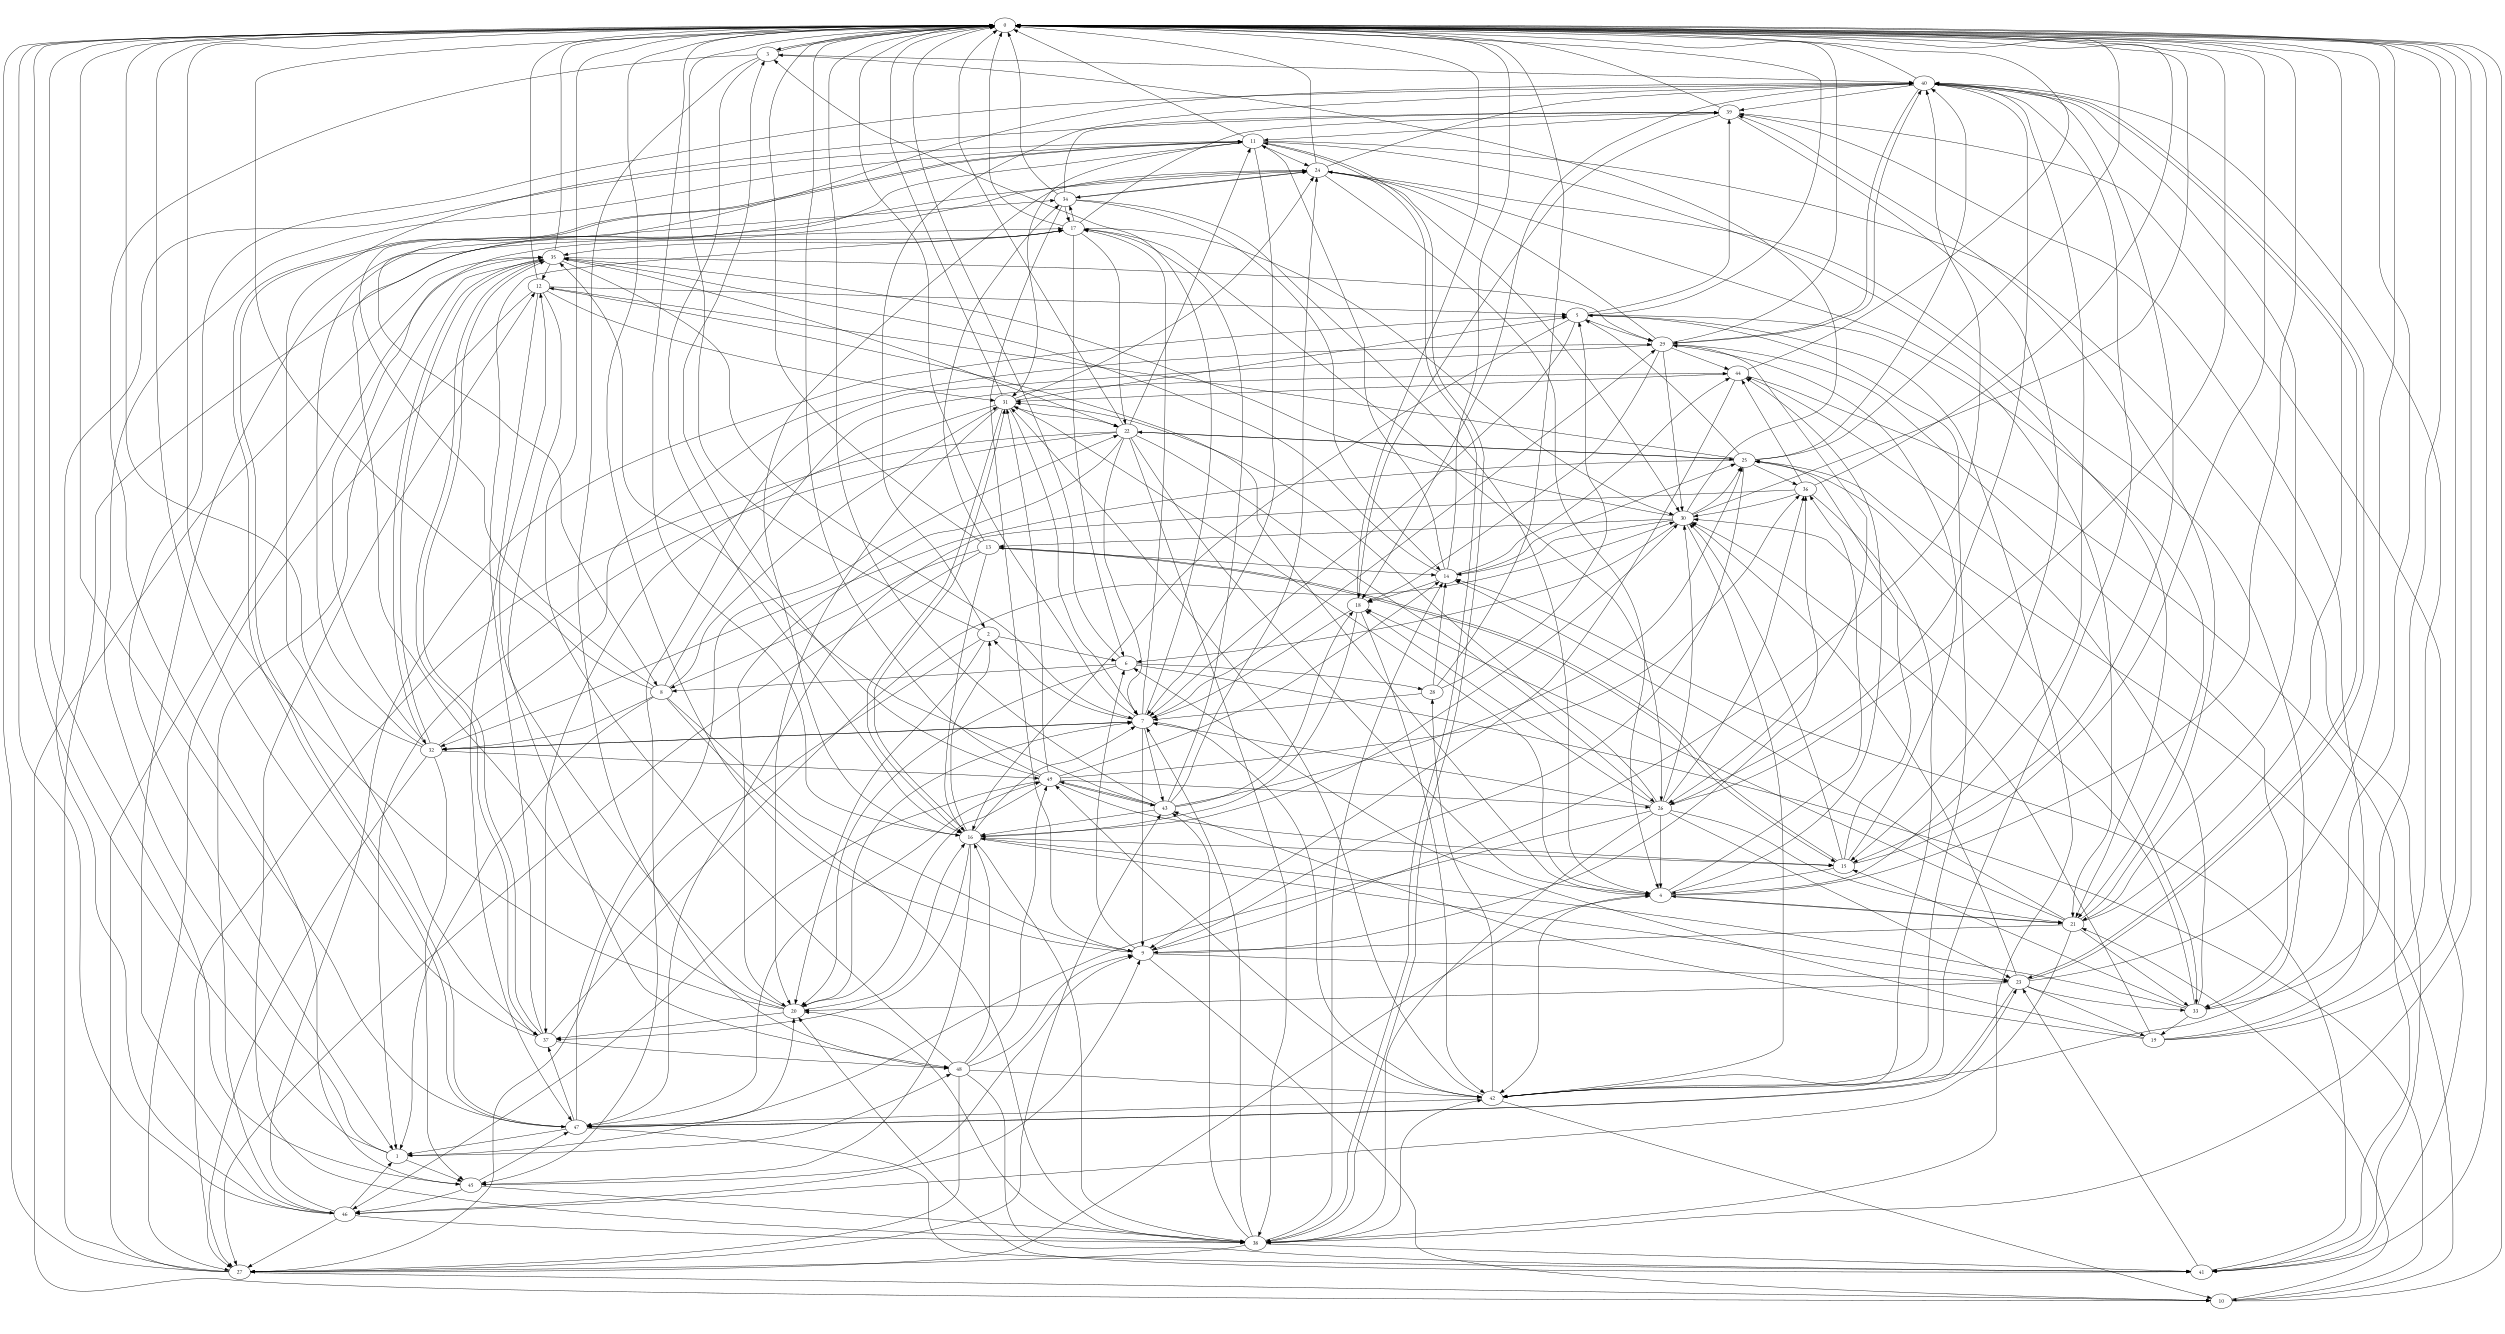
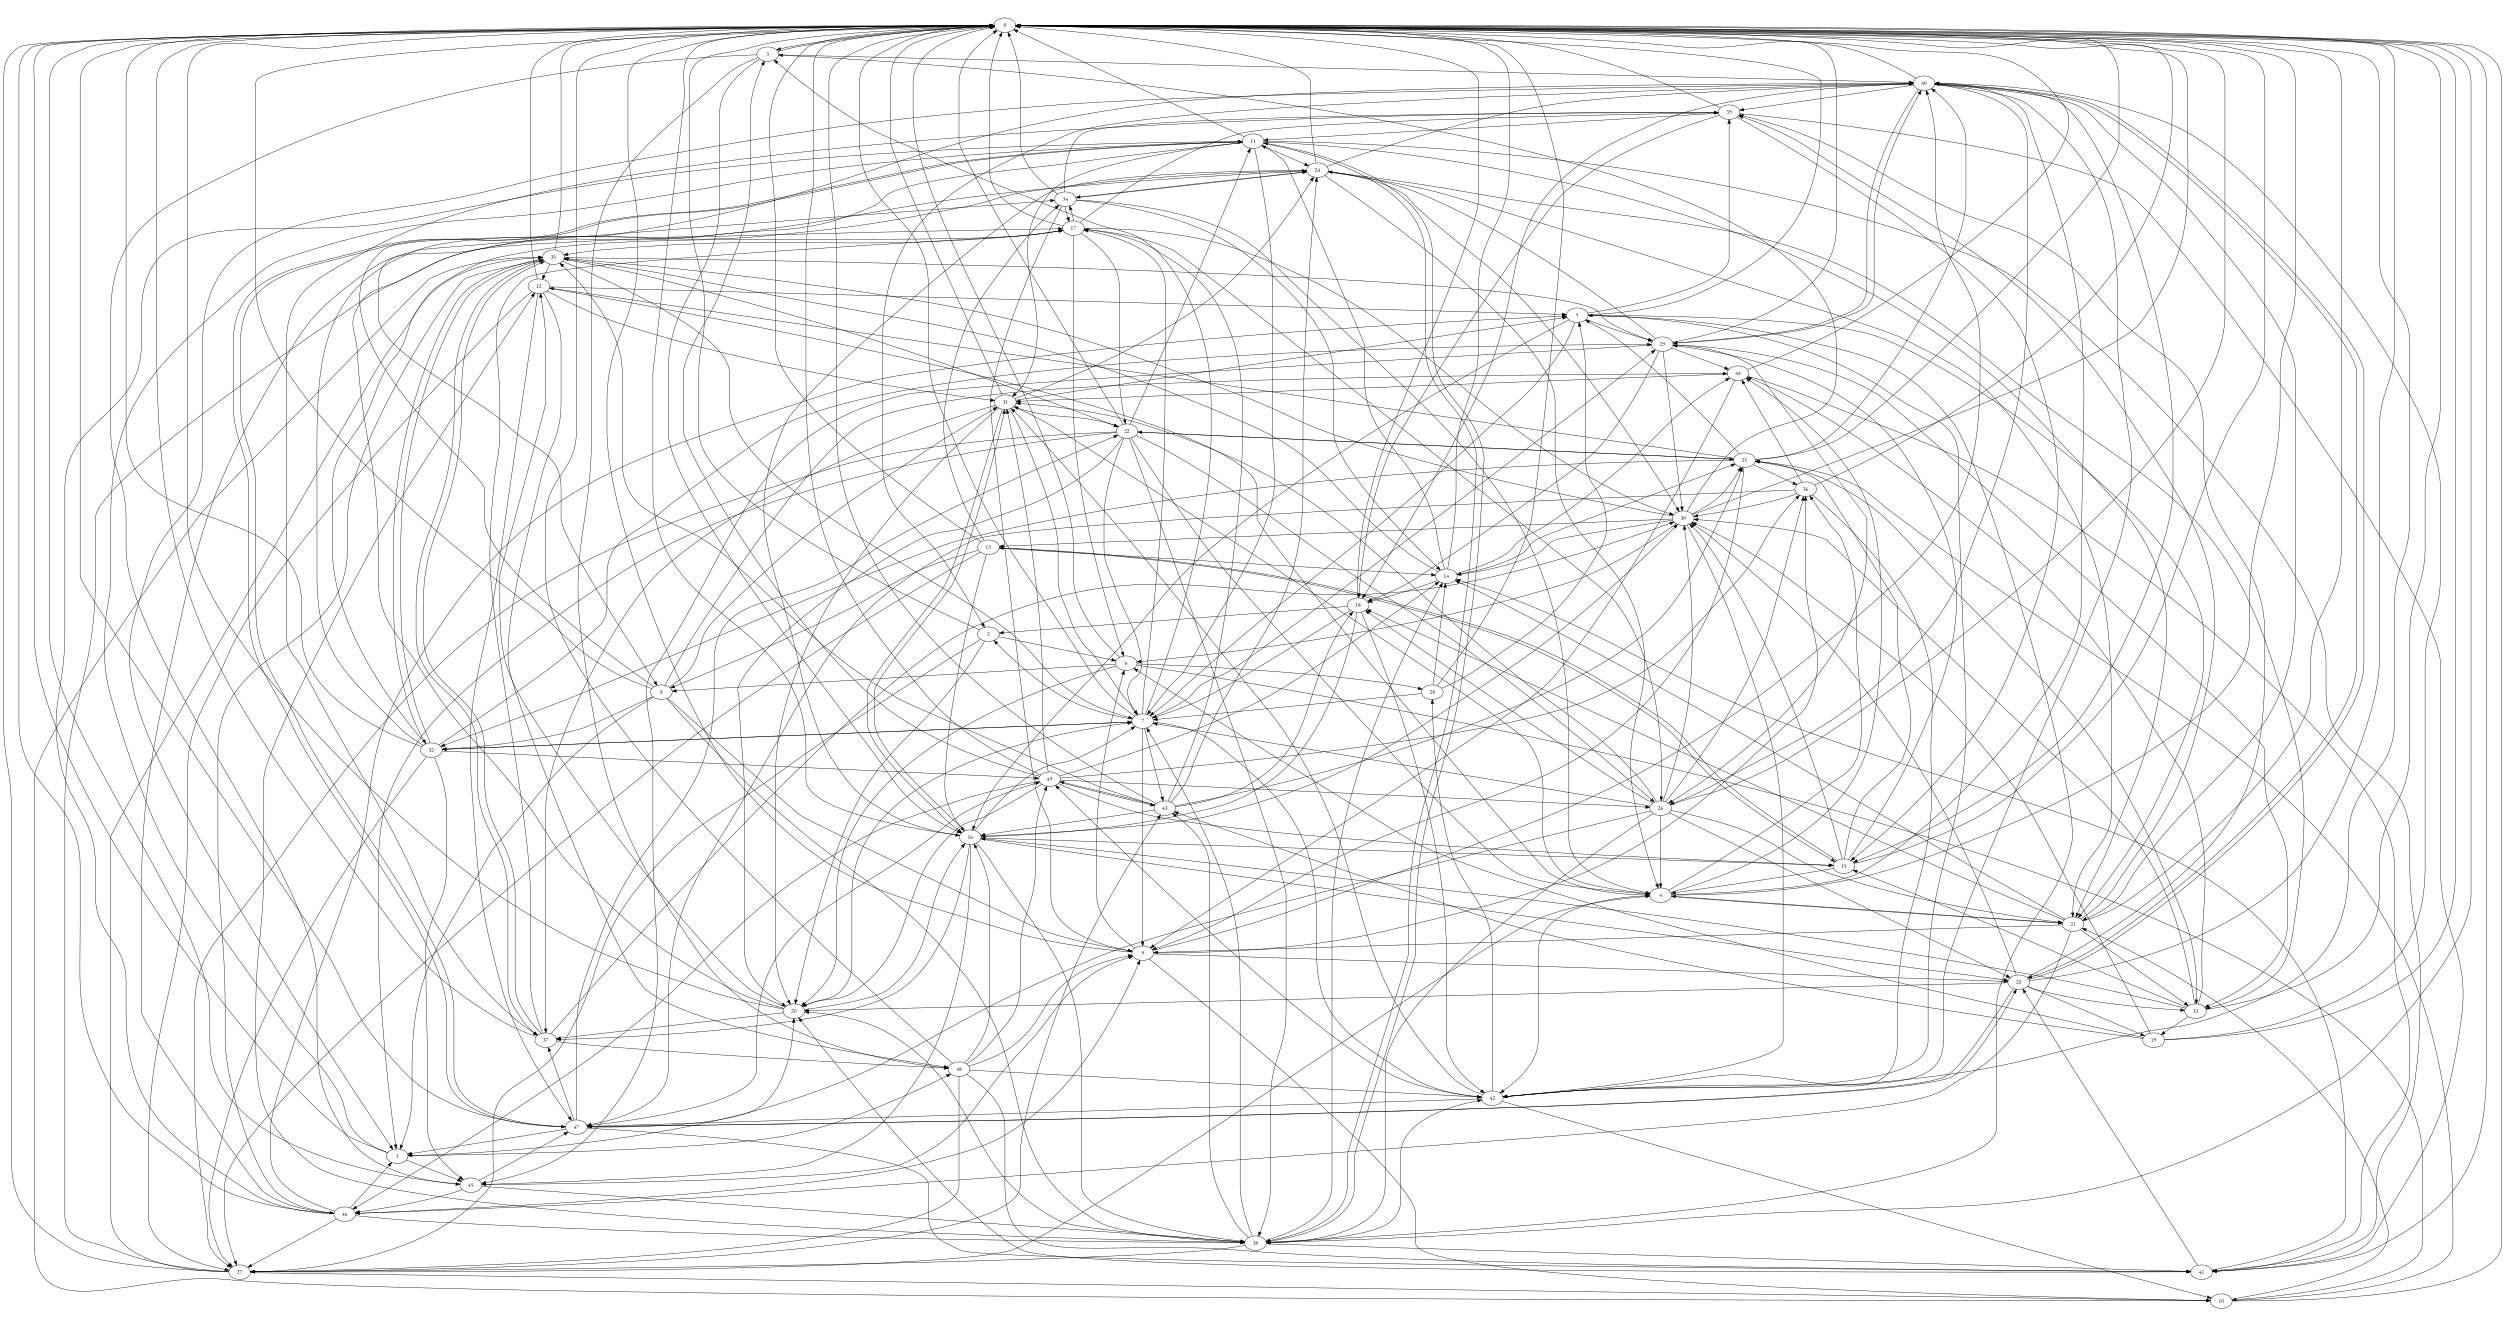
(2292, 494) -> (2205, 474)
(951, 739) -> (1175, 620)
